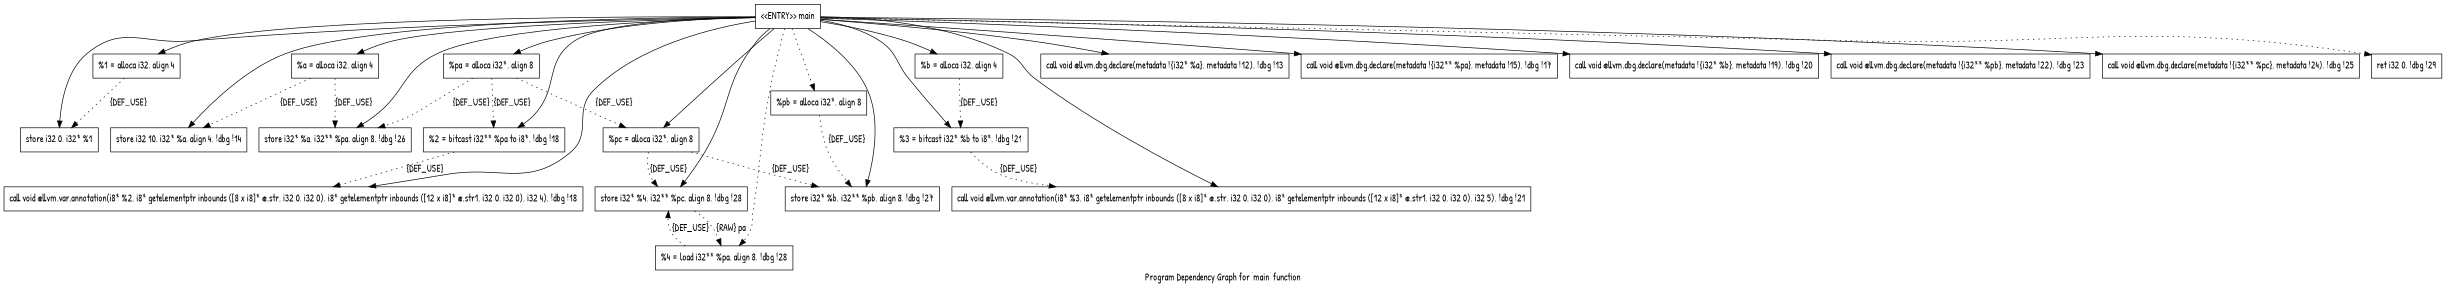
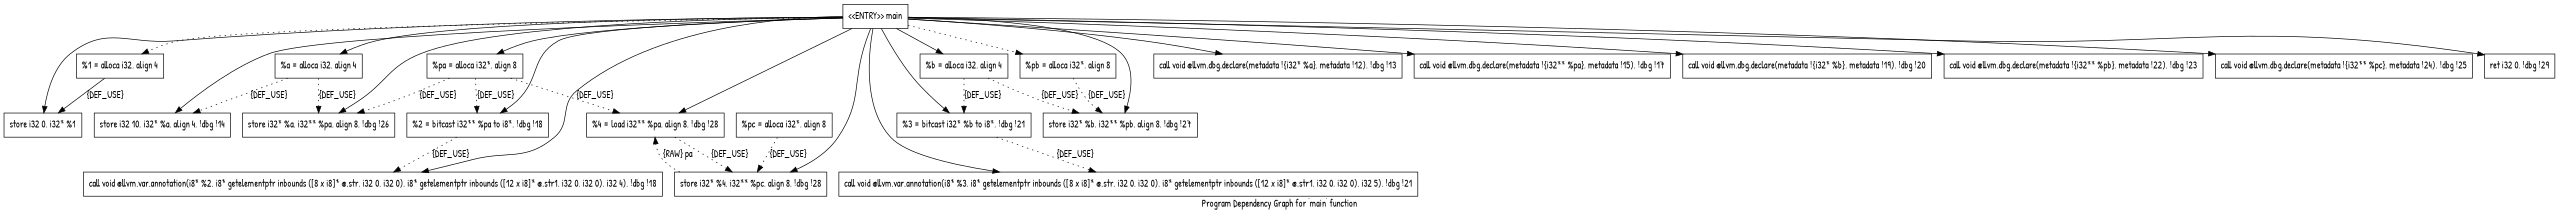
(458, 20) -> (494, 24)
(1941, 41) -> (2086, 41)
(721, 75) -> none
(100, 101) -> (84, 94)
(568, 102) -> (562, 95)
(763, 135) -> (769, 69)
(751, 169) -> (1029, 96)
